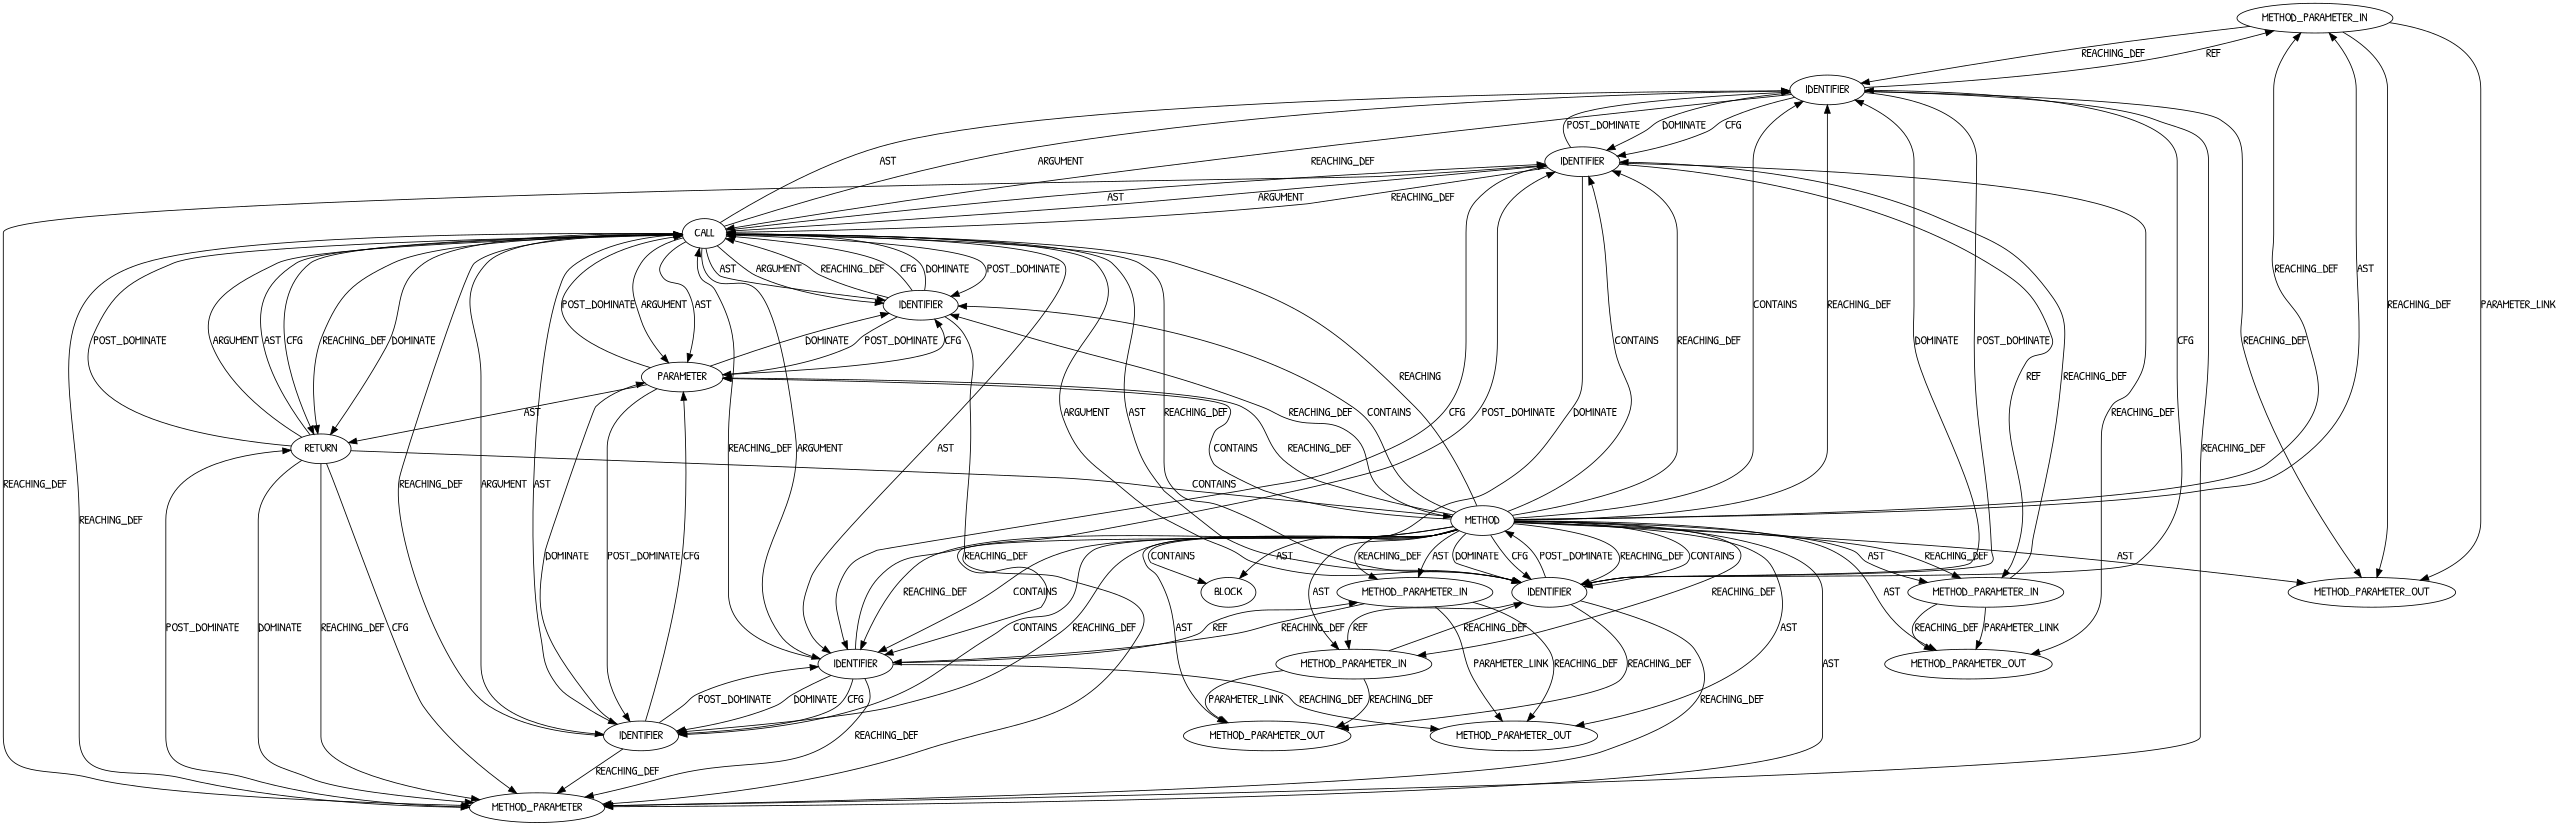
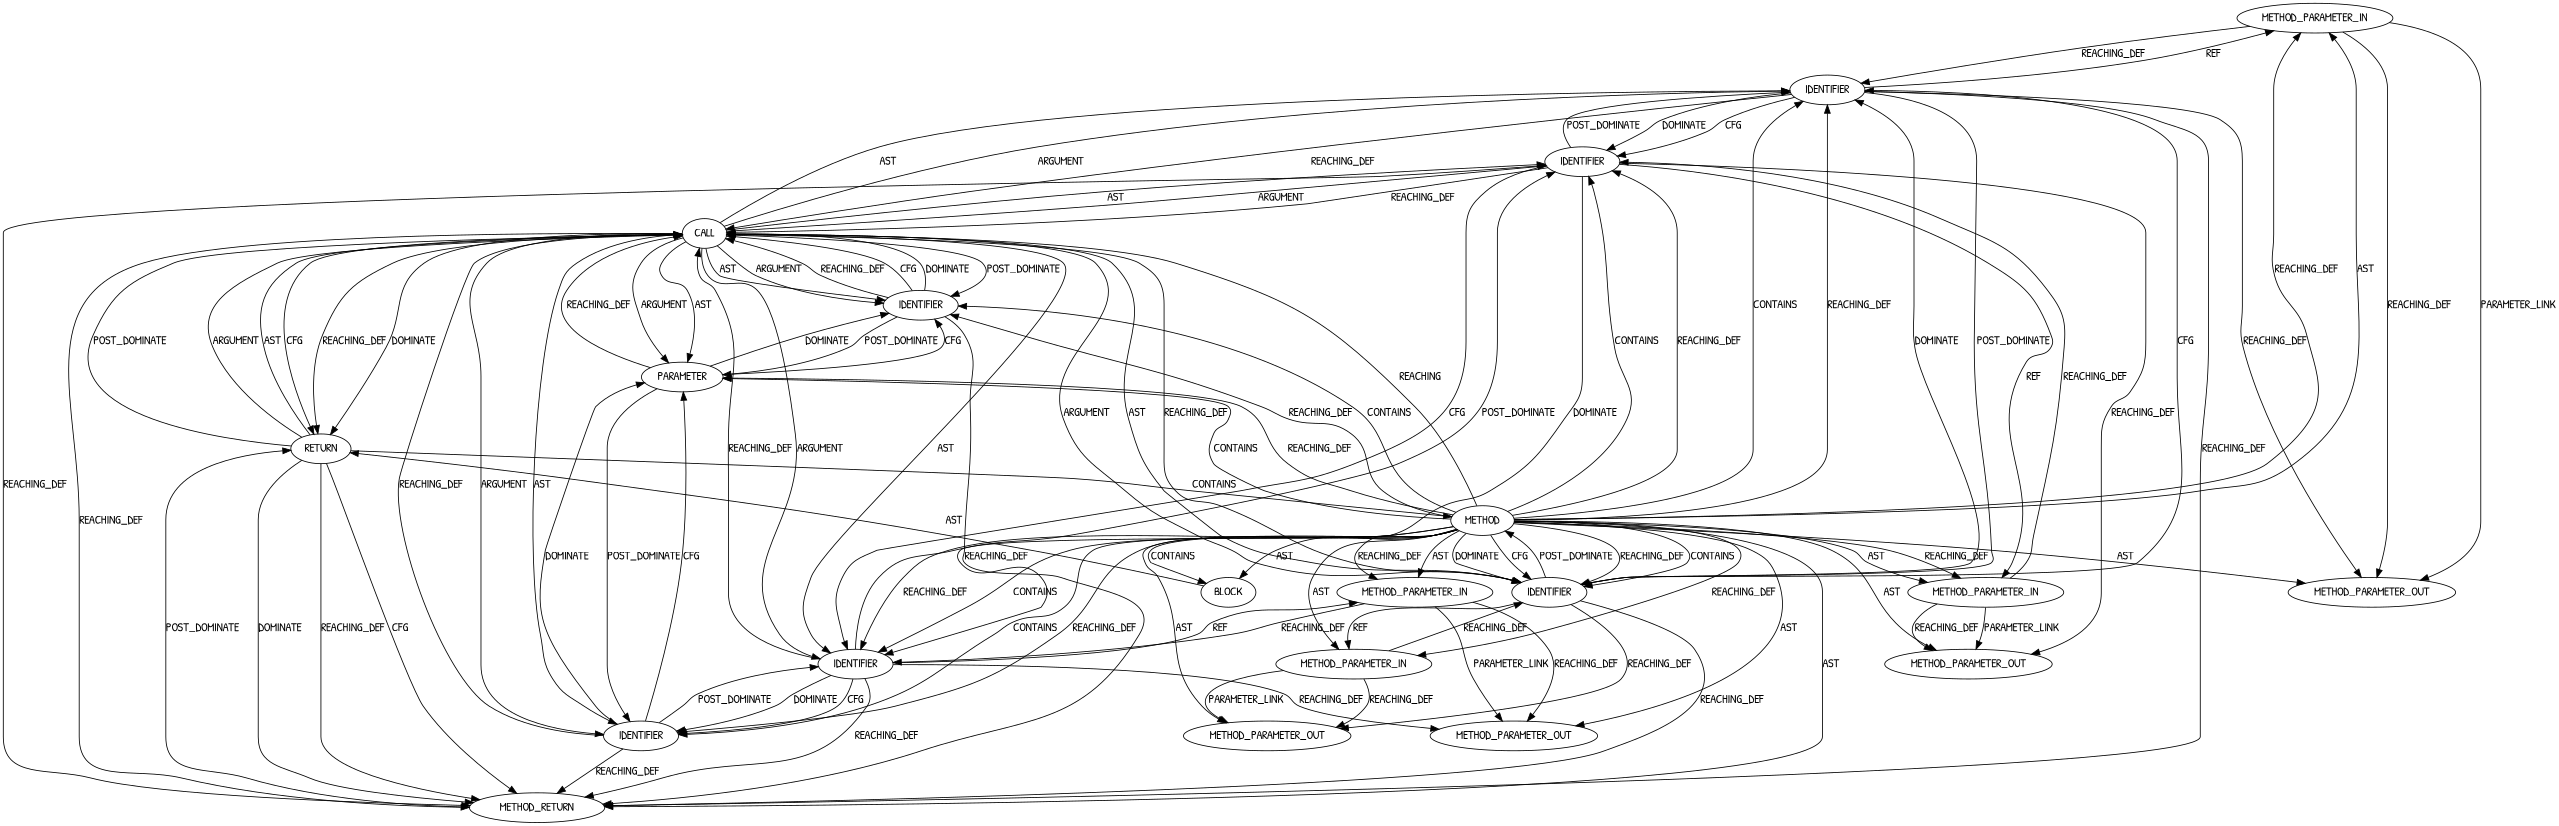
(599, 305) -> (599, 305)
(502, 413) -> (804, 512)
(537, 808) -> (537, 808)
